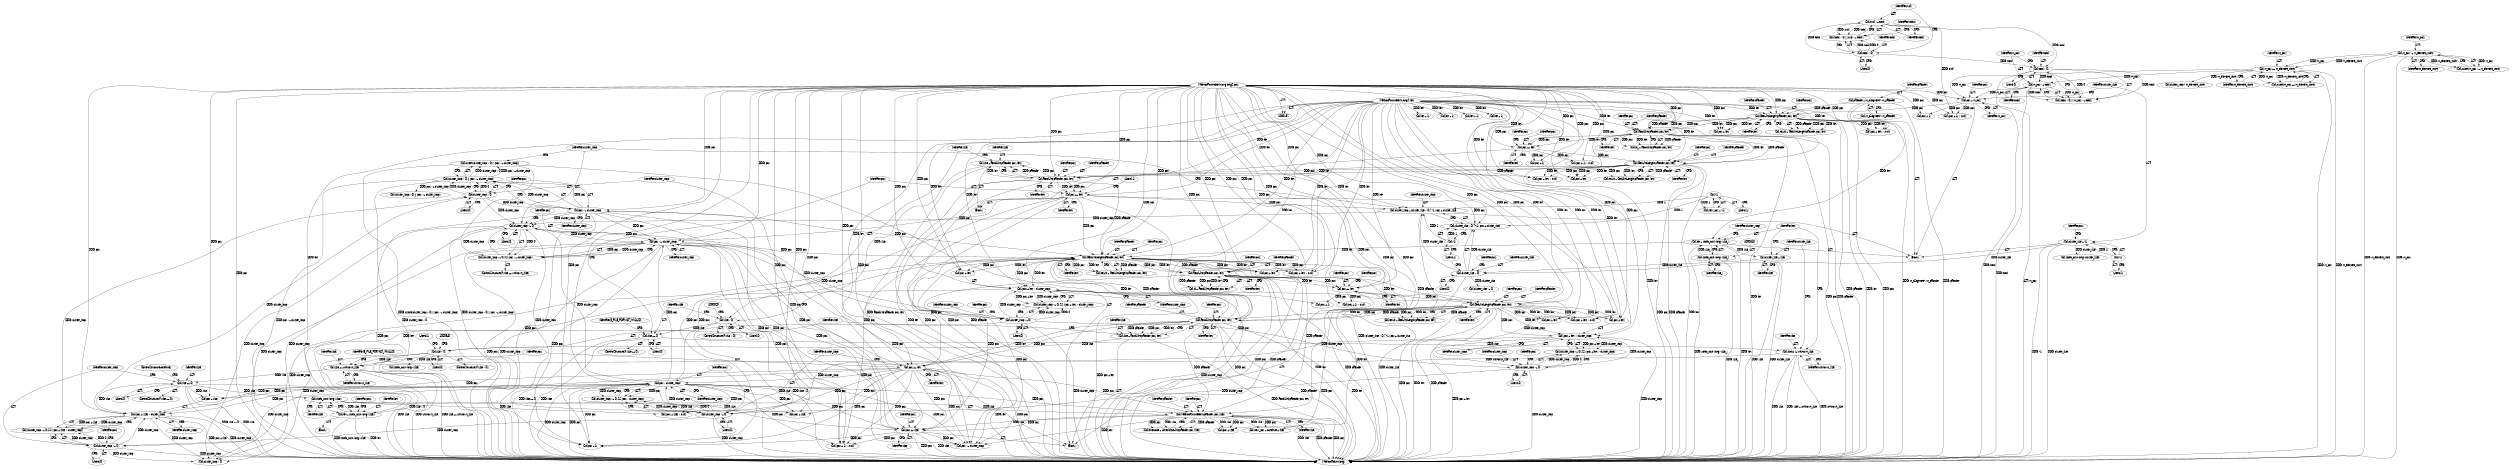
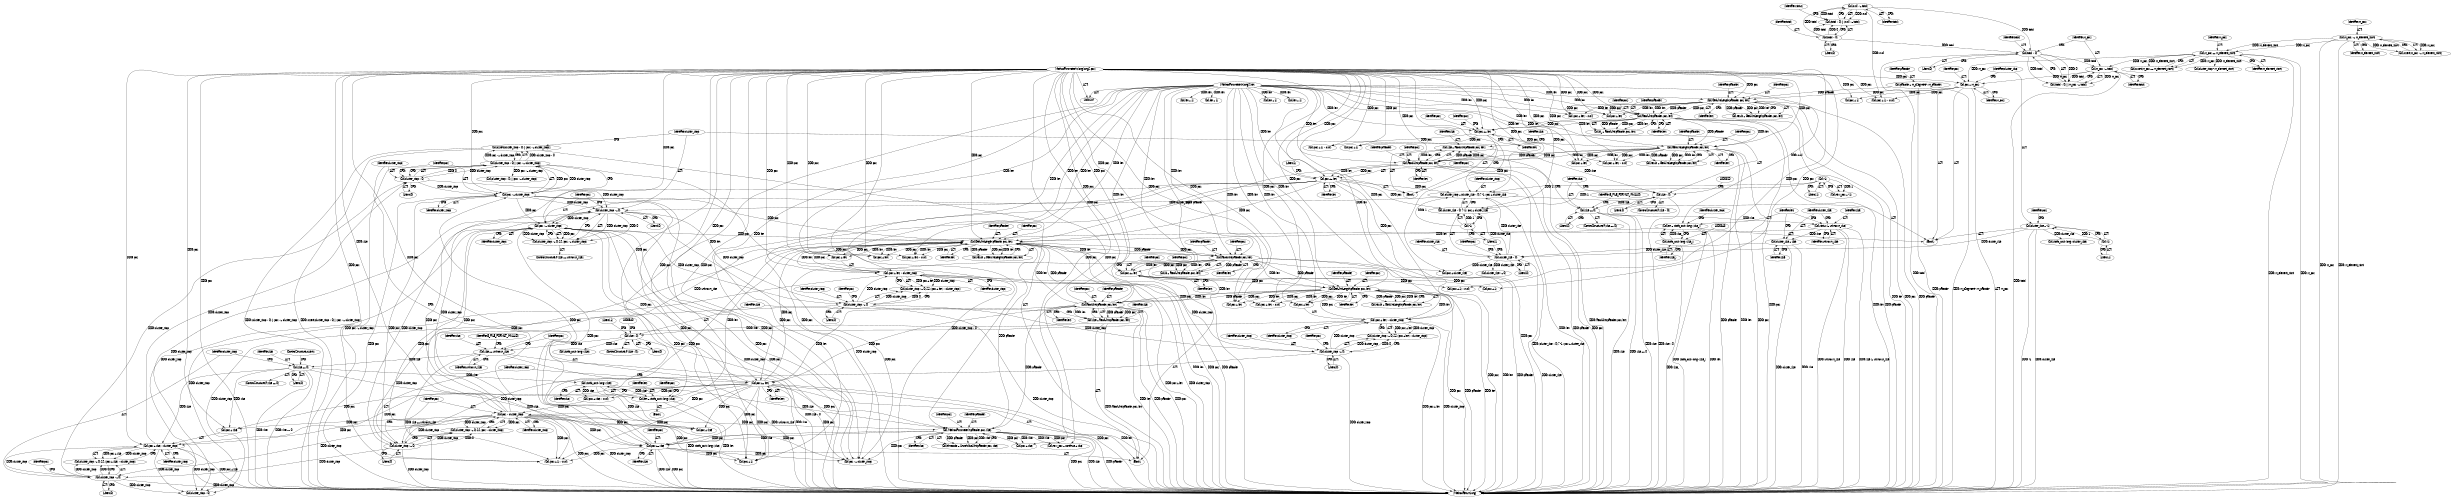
(1904, 6) -> none
(1878, 116) -> none
(1885, 171) -> (1796, 156)
(631, 234) -> (362, 242)
(1738, 252) -> (1808, 234)
none -> (1454, 274)
(156, 368) -> (301, 352)
(731, 399) -> (554, 407)
